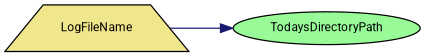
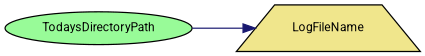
(195, 28) -> (218, 28)
